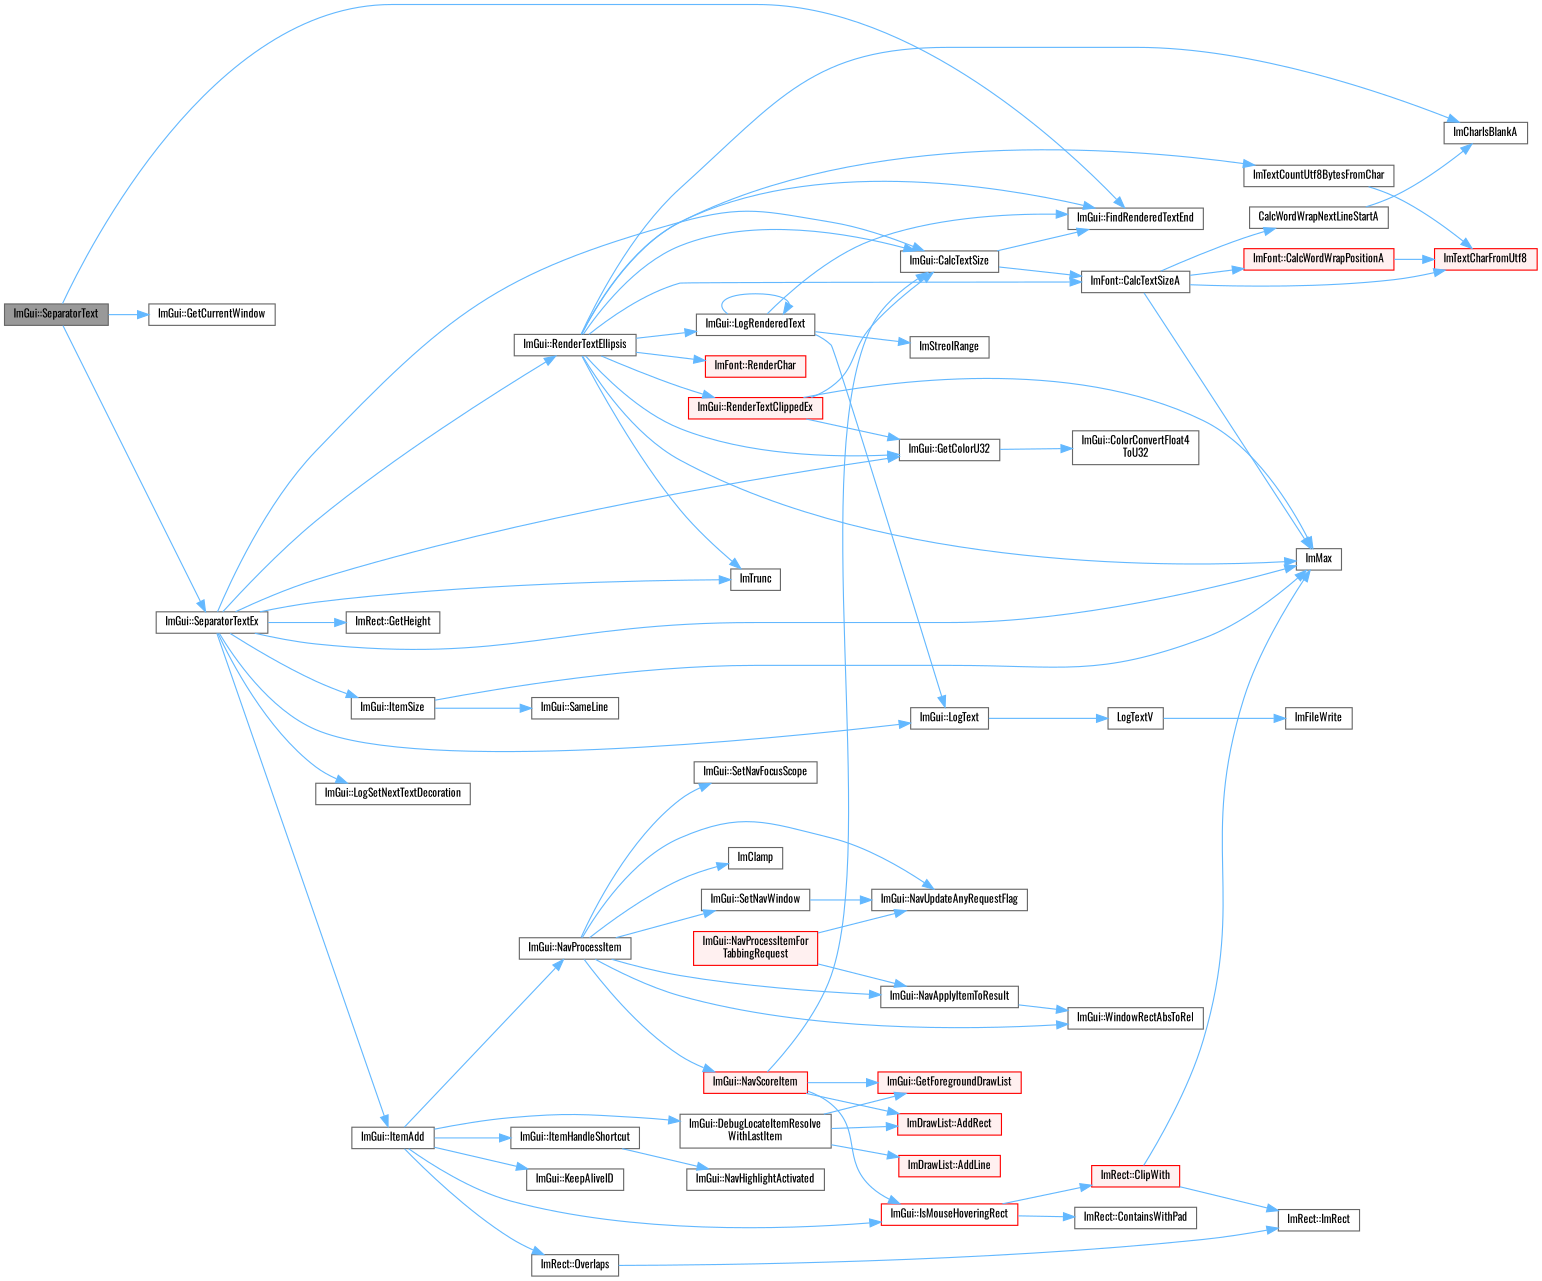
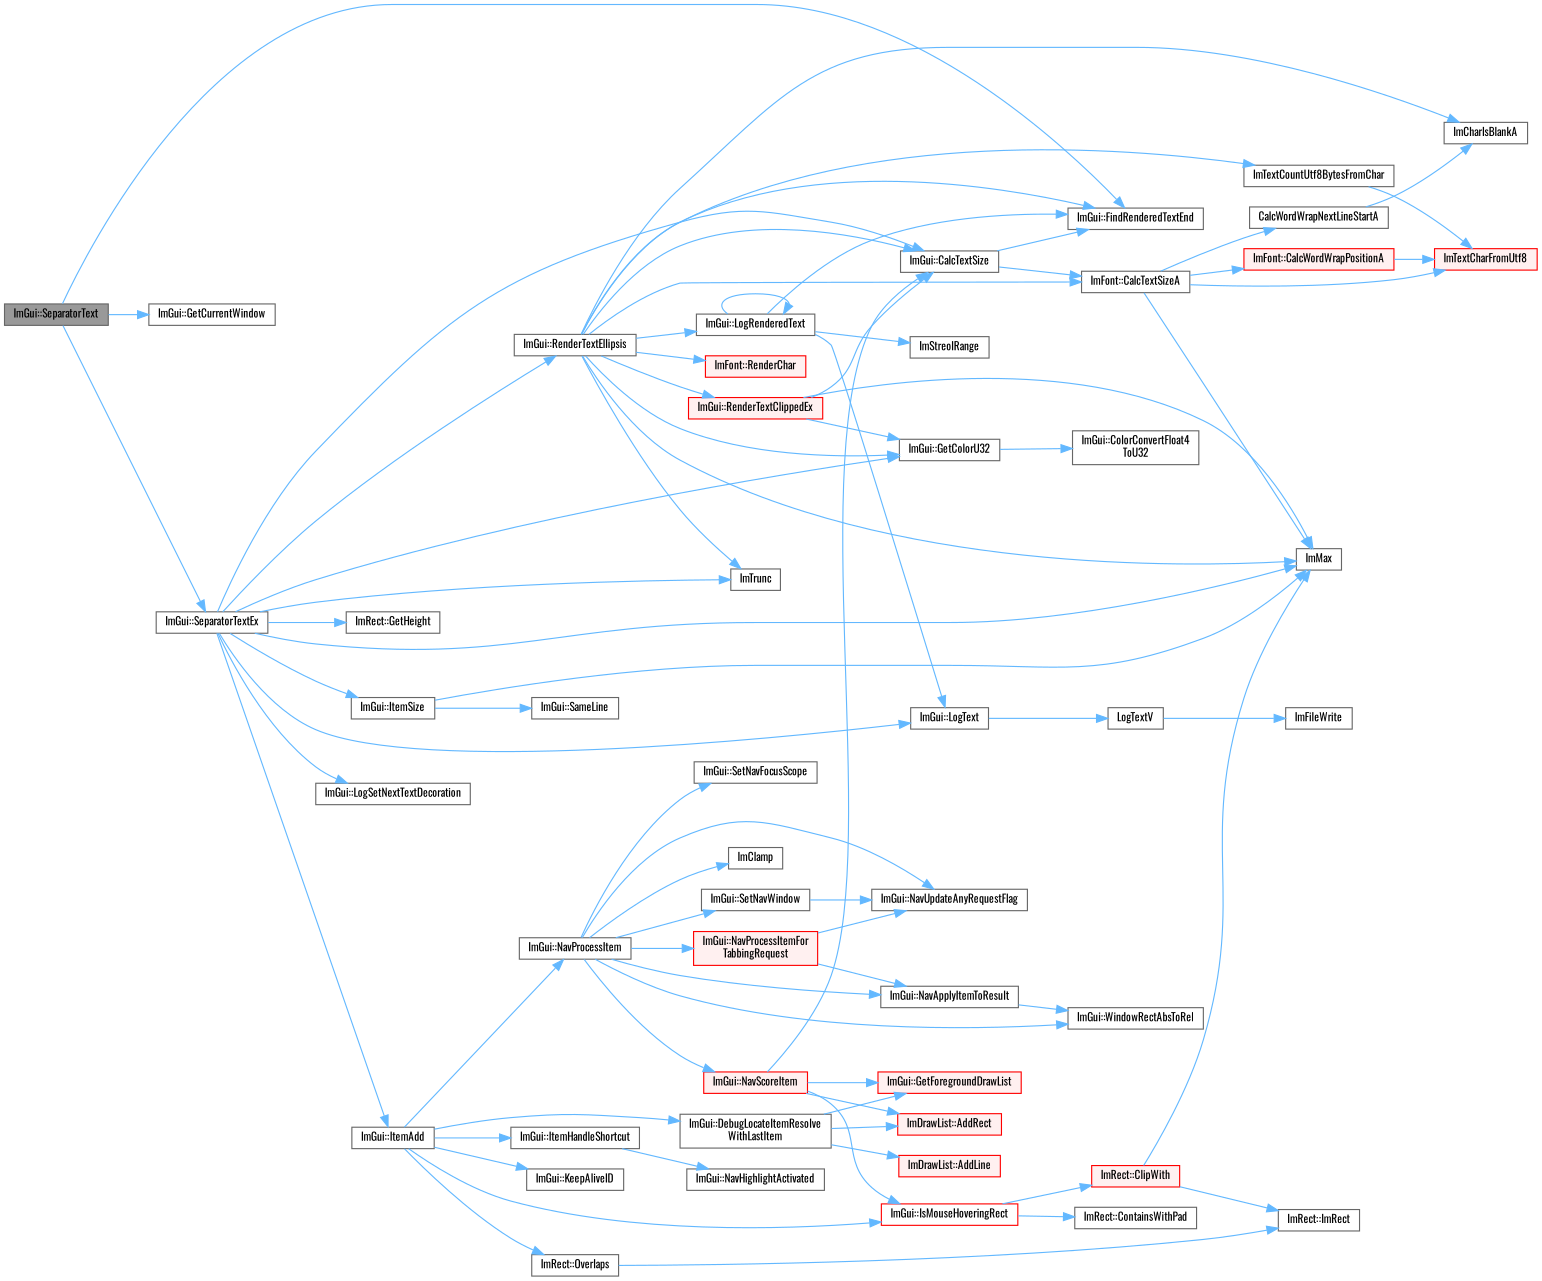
none -> (657, 948)
